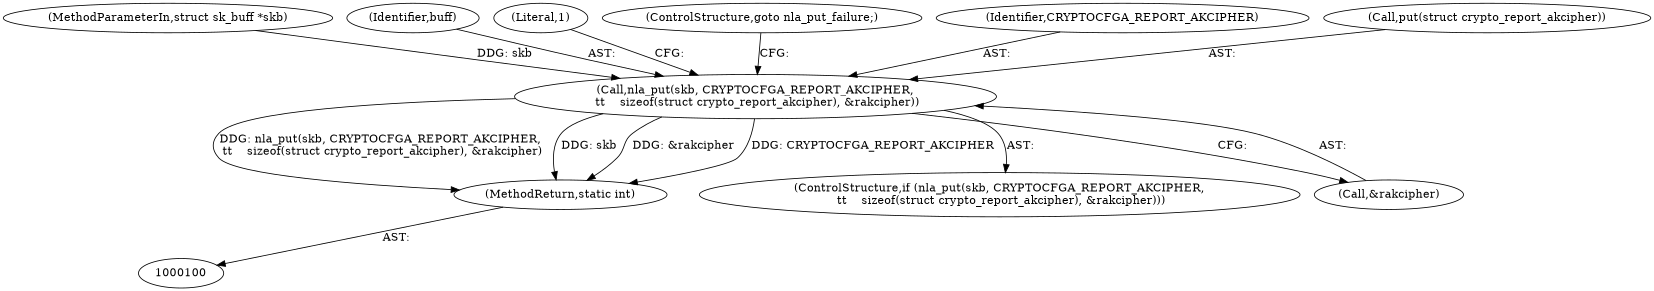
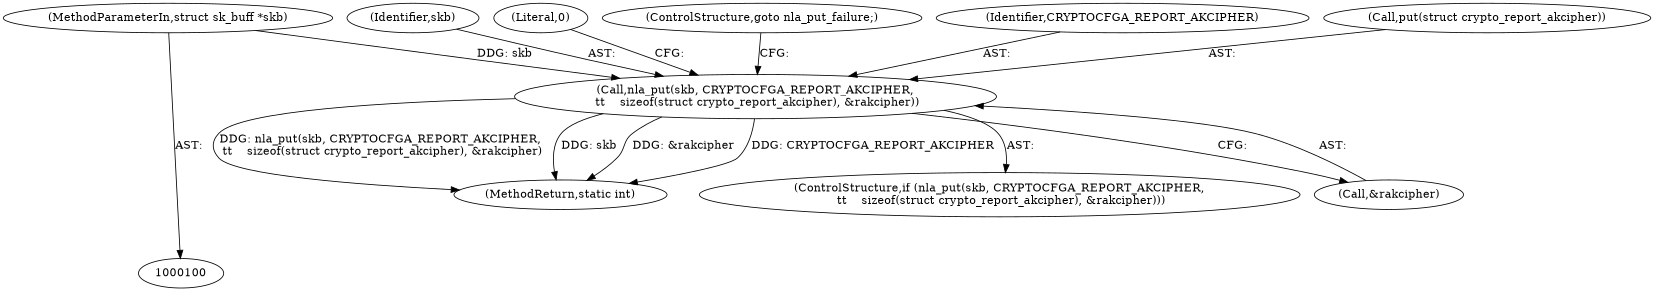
(413, 18) -> (413, 18)
(541, 18) -> (541, 18)
(364, 235) -> (174, 141)
